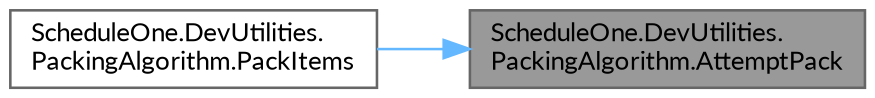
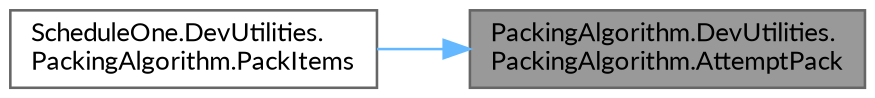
(667, 49) -> (667, 49)
